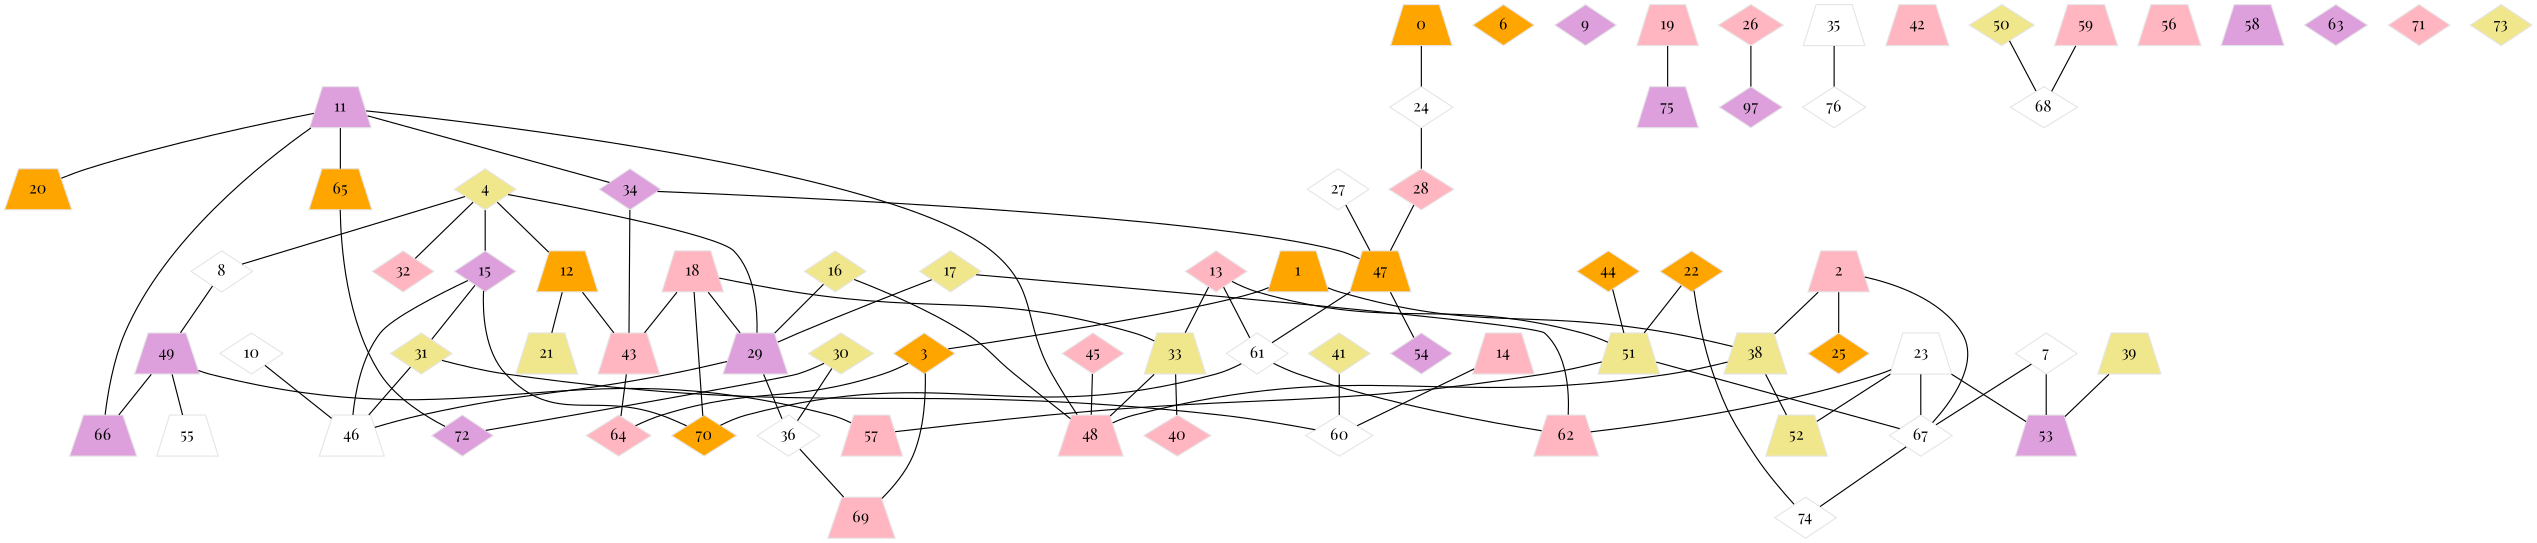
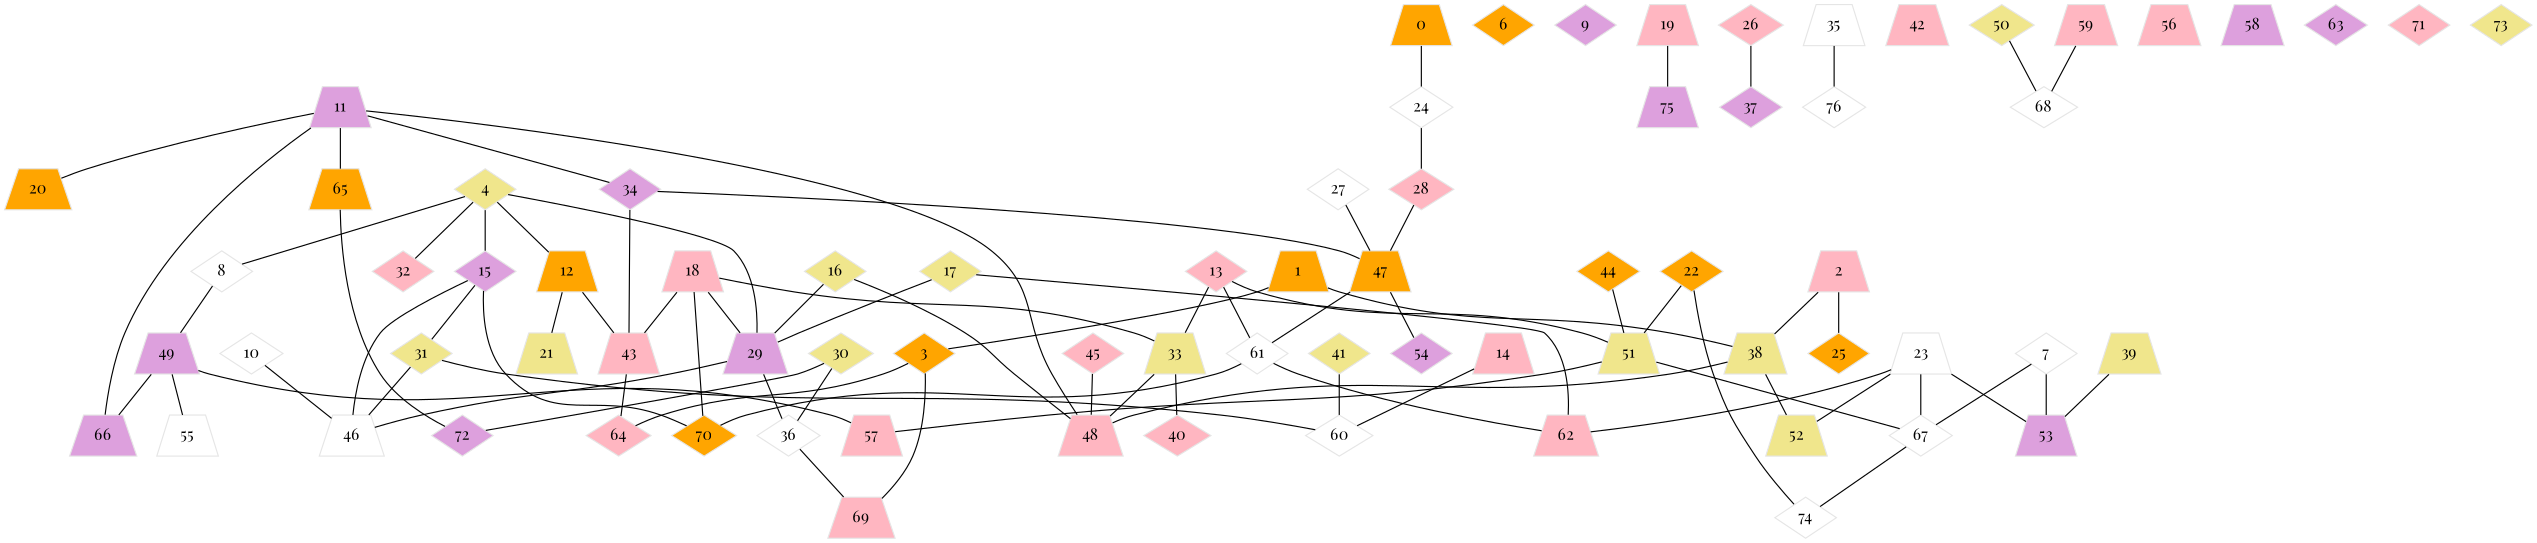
(1751, 107) -> (1751, 107)
(1958, 327) -> none
